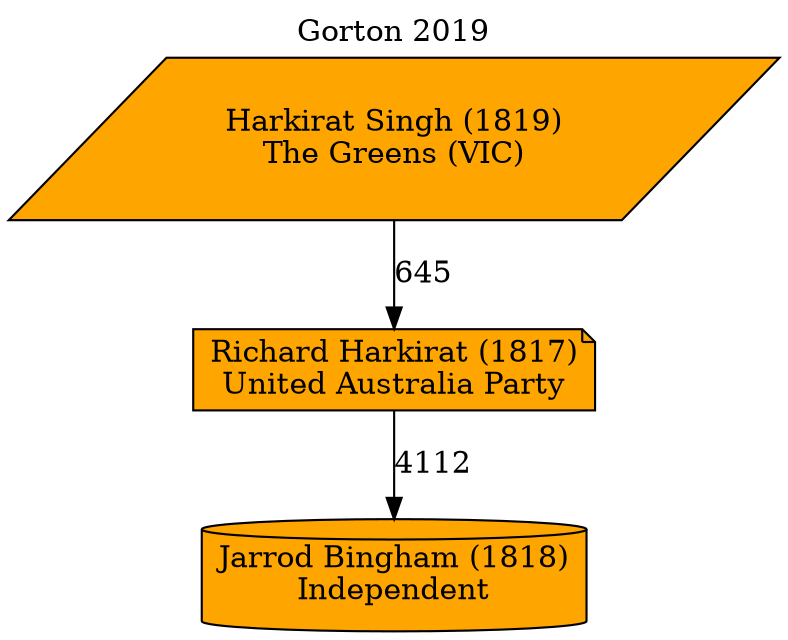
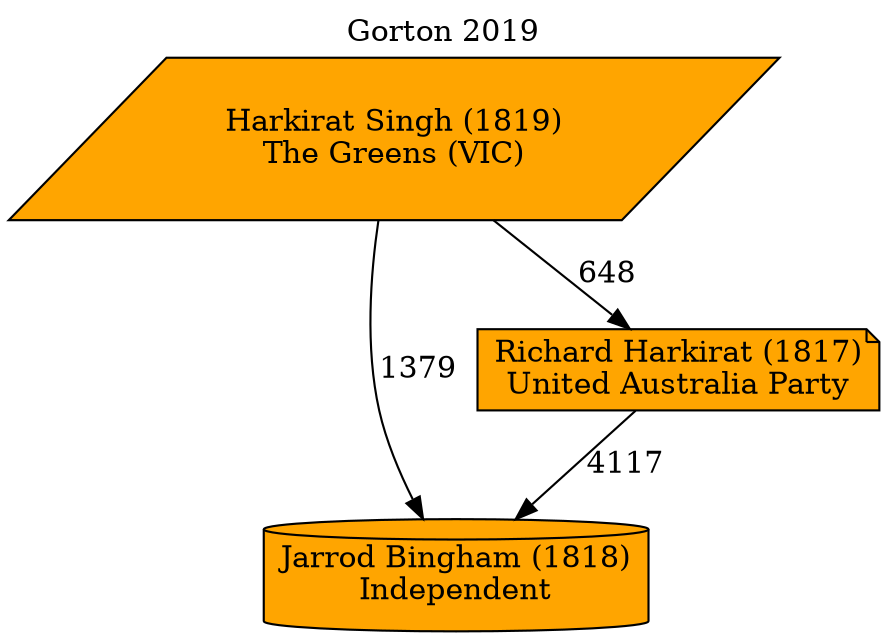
(424, 275) -> (608, 275)
none -> (372, 363)
(434, 465) -> (626, 465)
